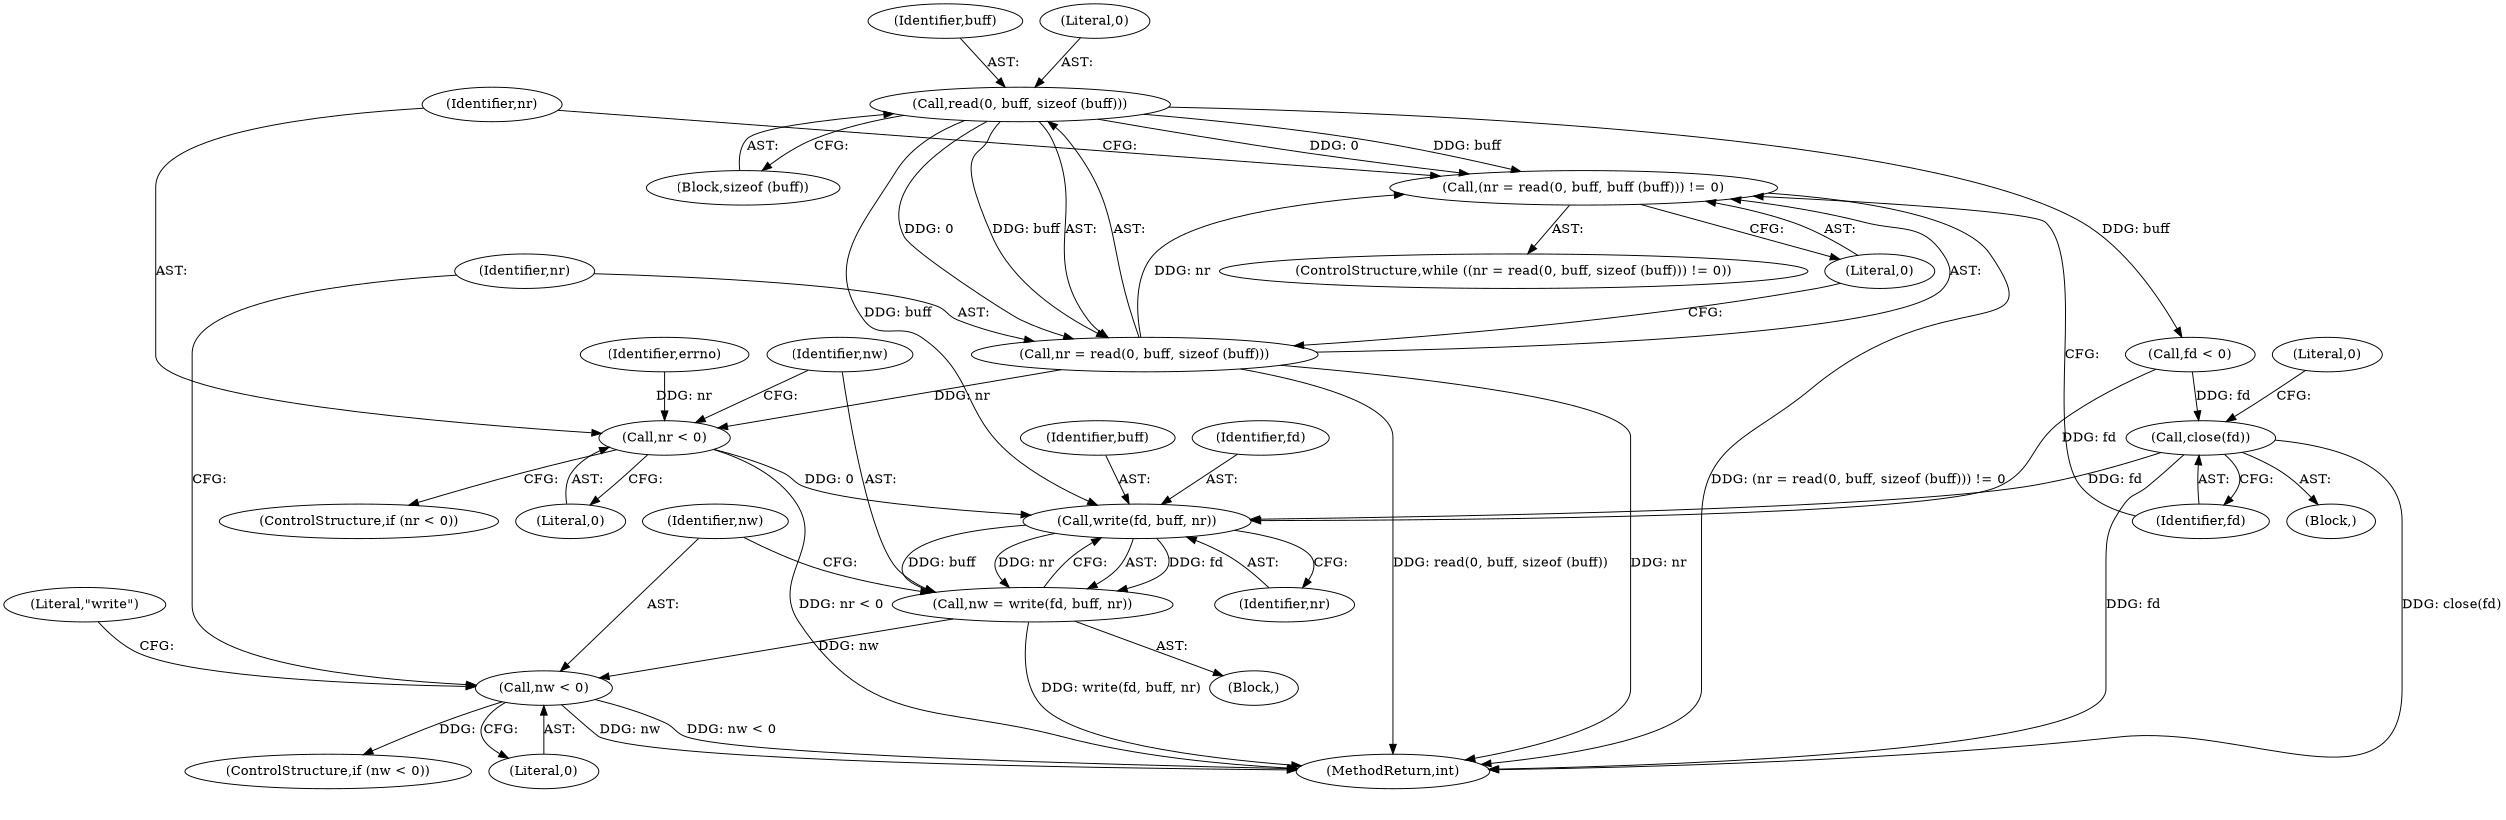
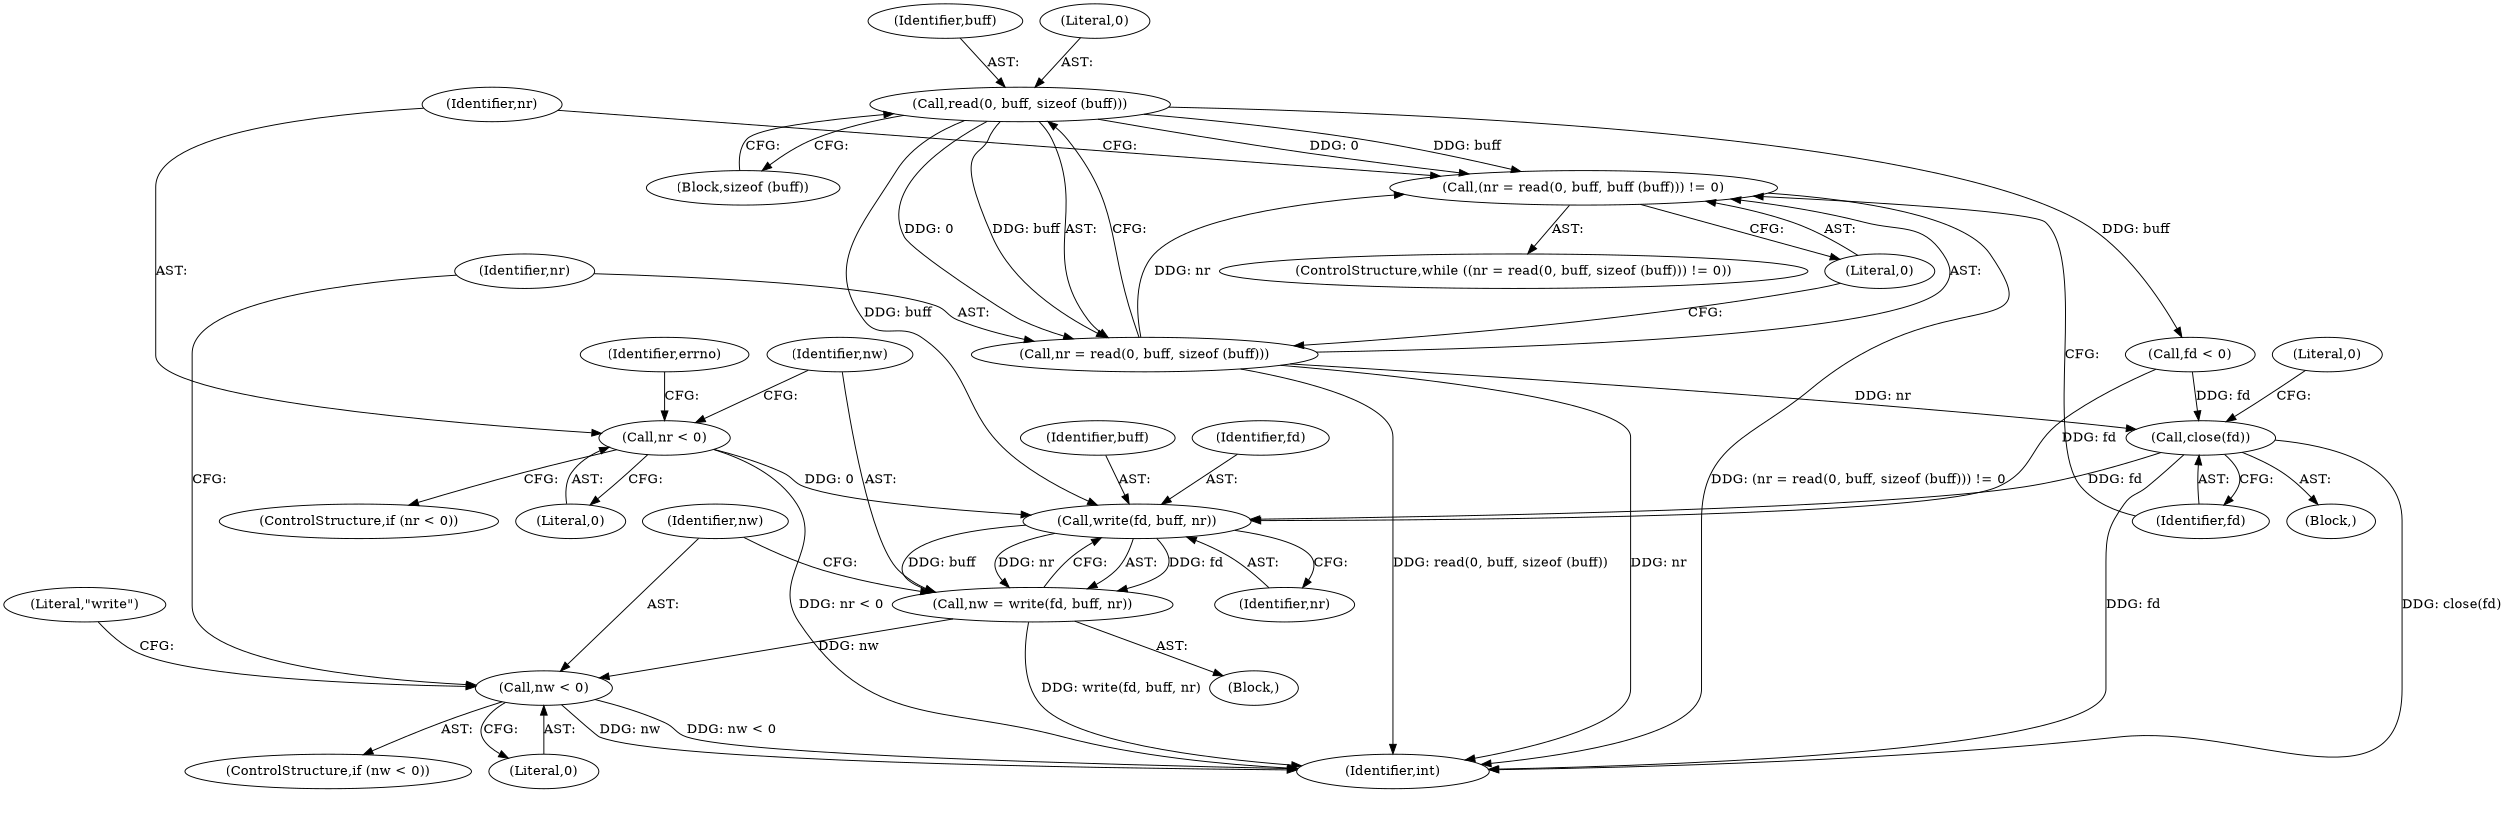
(765, 146) -> (765, 146)
(1132, 230) -> (1132, 230)
(684, 396) -> (684, 396)
(894, 398) -> (1708, 392)
(460, 730) -> (460, 730)
(1393, 771) -> (1393, 771)
